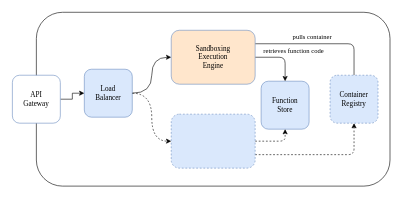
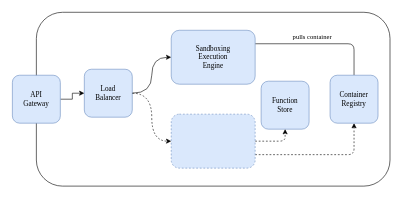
(213, 57) -> (213, 57)
(280, 57) -> none
(36, 99) -> (36, 99)
(354, 99) -> (354, 99)
